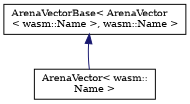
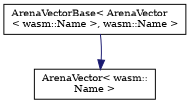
(88, 57) -> (101, 47)
